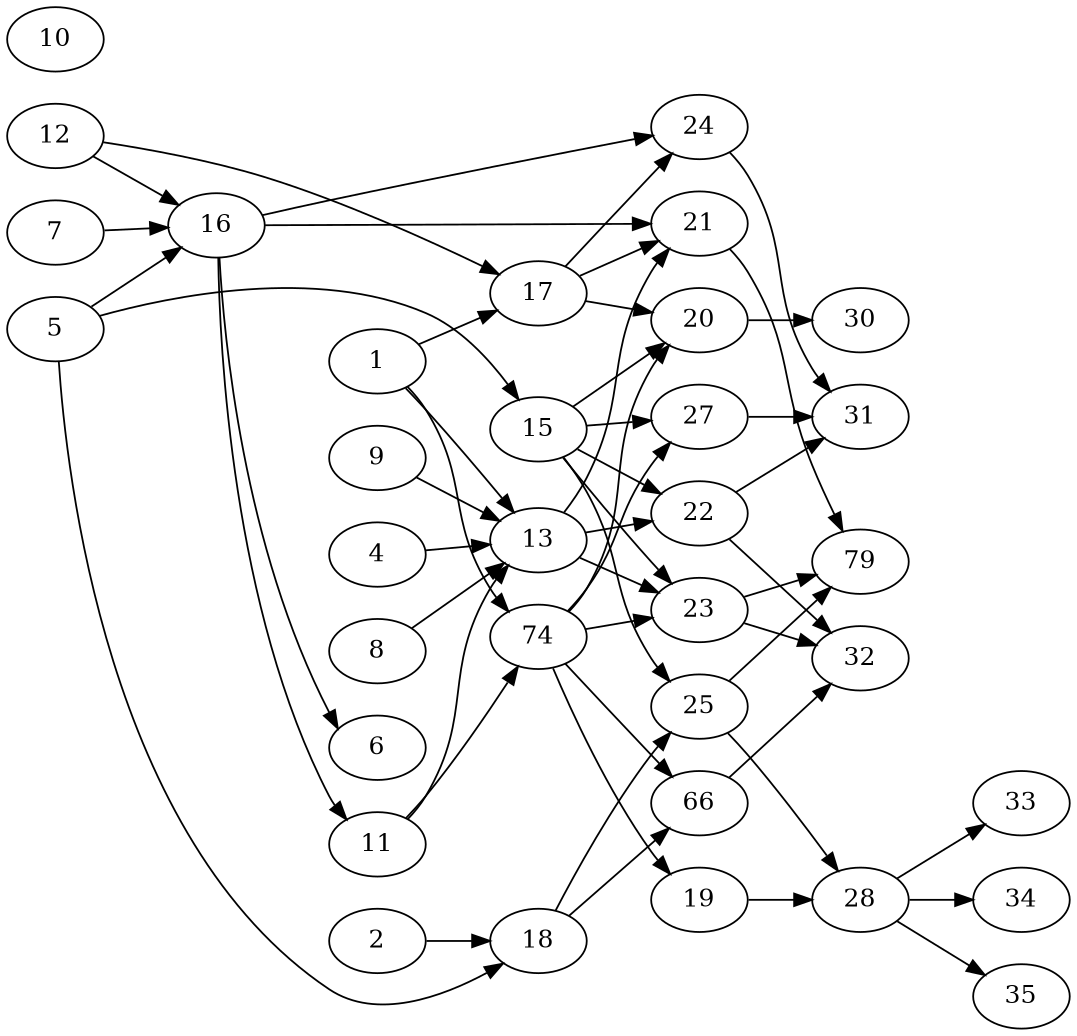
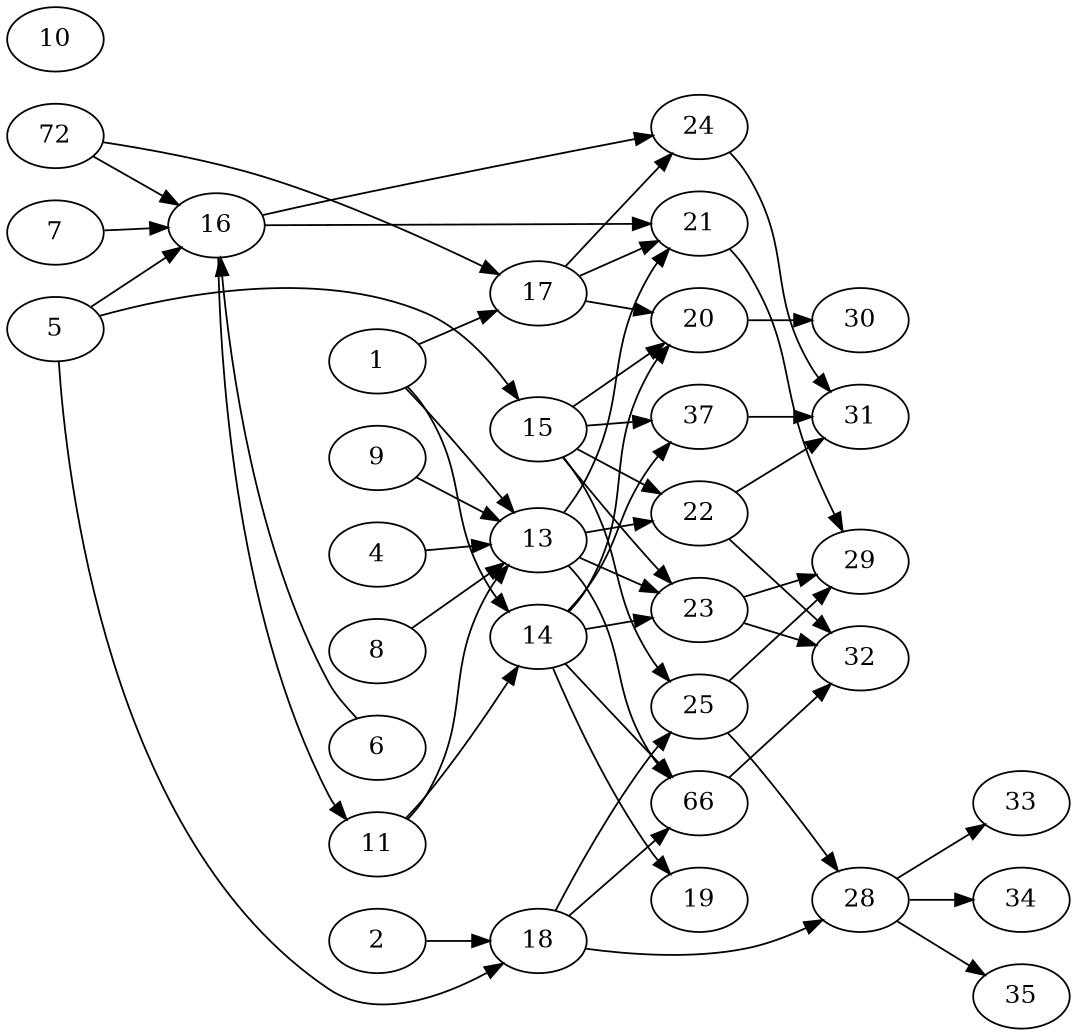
(55, 136) -> (55, 136)
(699, 417) -> (699, 417)
(252, 491) -> (262, 507)
(860, 562) -> (860, 562)
(538, 637) -> (538, 637)
none -> (617, 663)
(771, 900) -> (698, 954)
